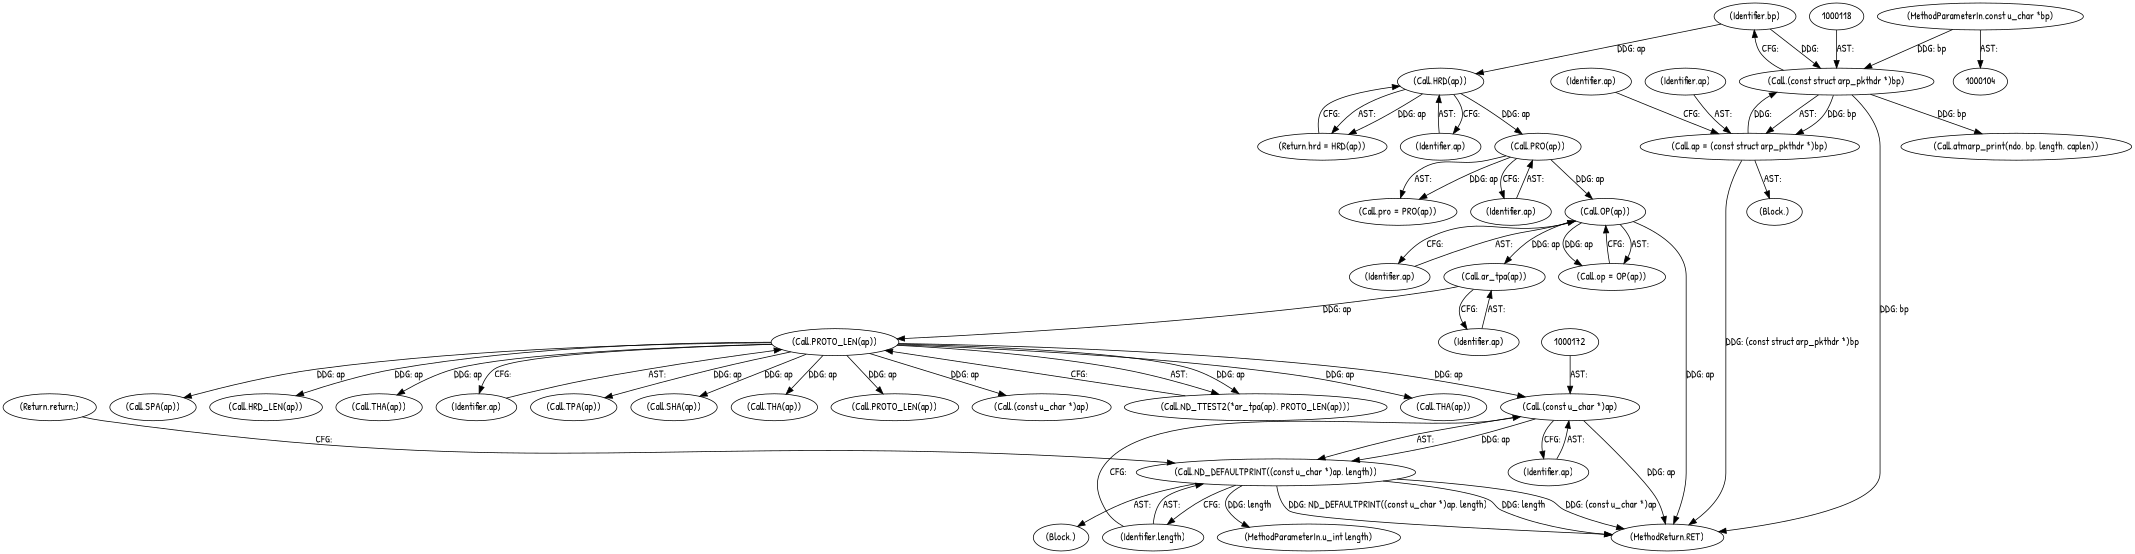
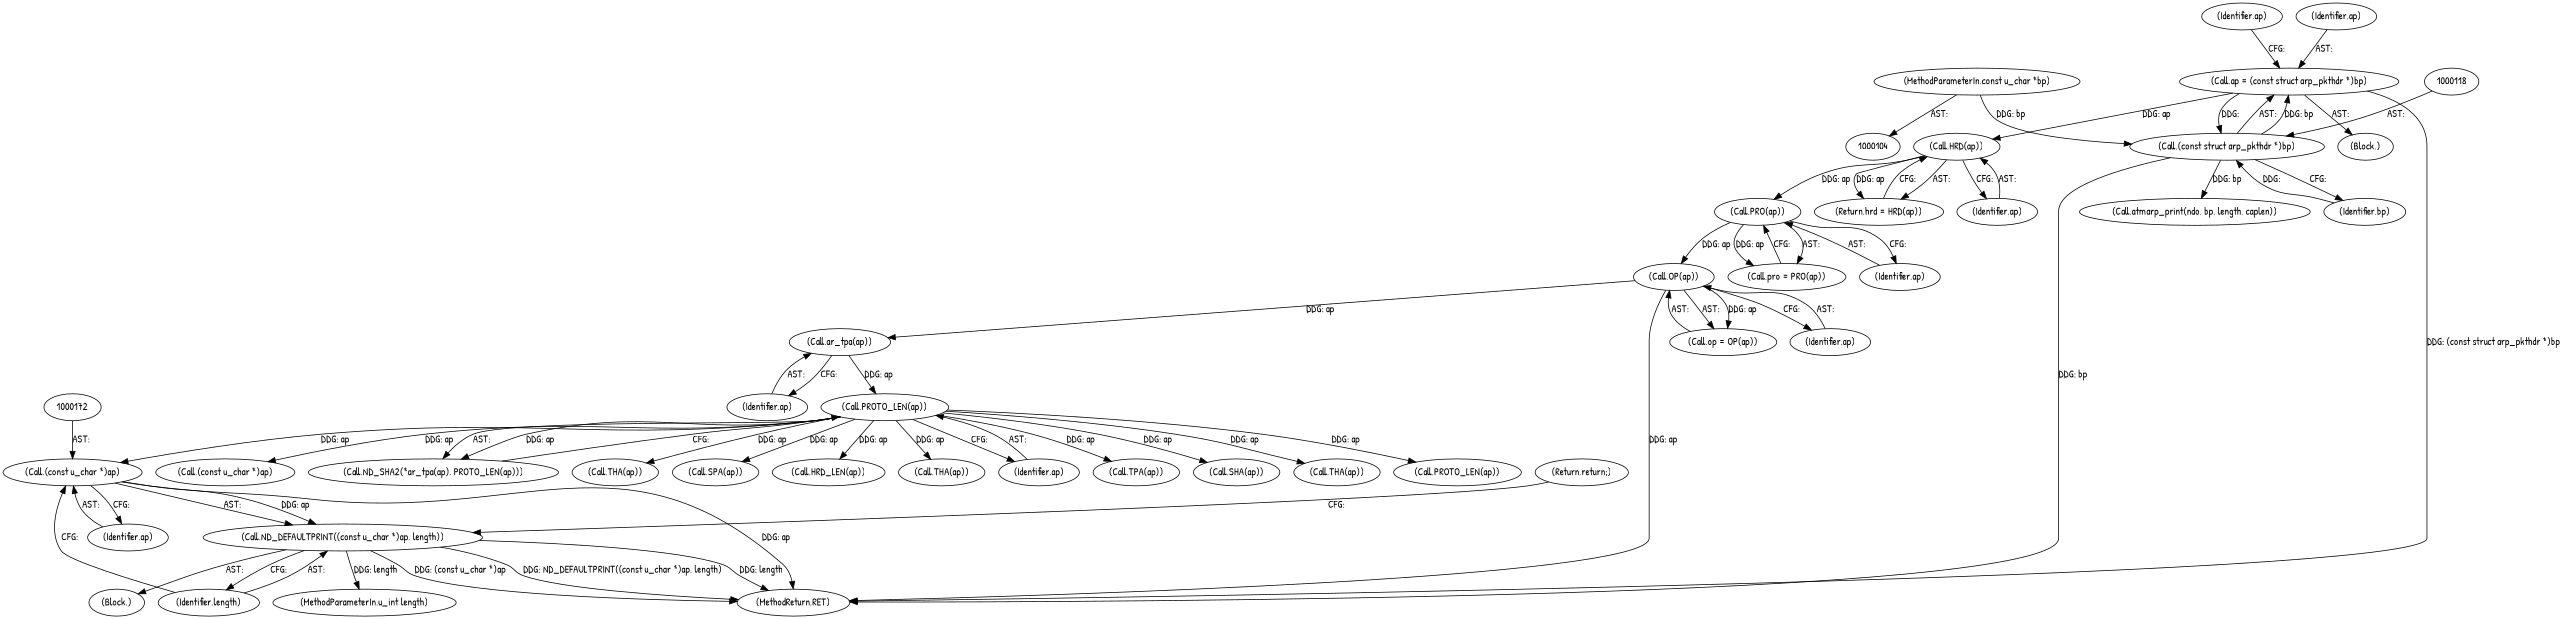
(1602, 48) -> (2116, 115)
(1617, 244) -> (1682, 310)
none -> (1774, 248)
(1256, 407) -> (433, 472)
